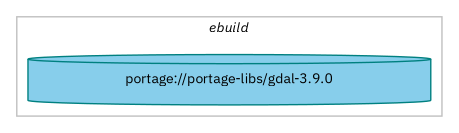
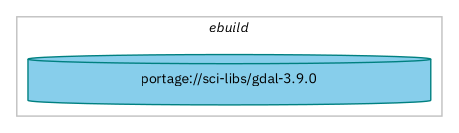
(229, 80) -> (229, 80)
